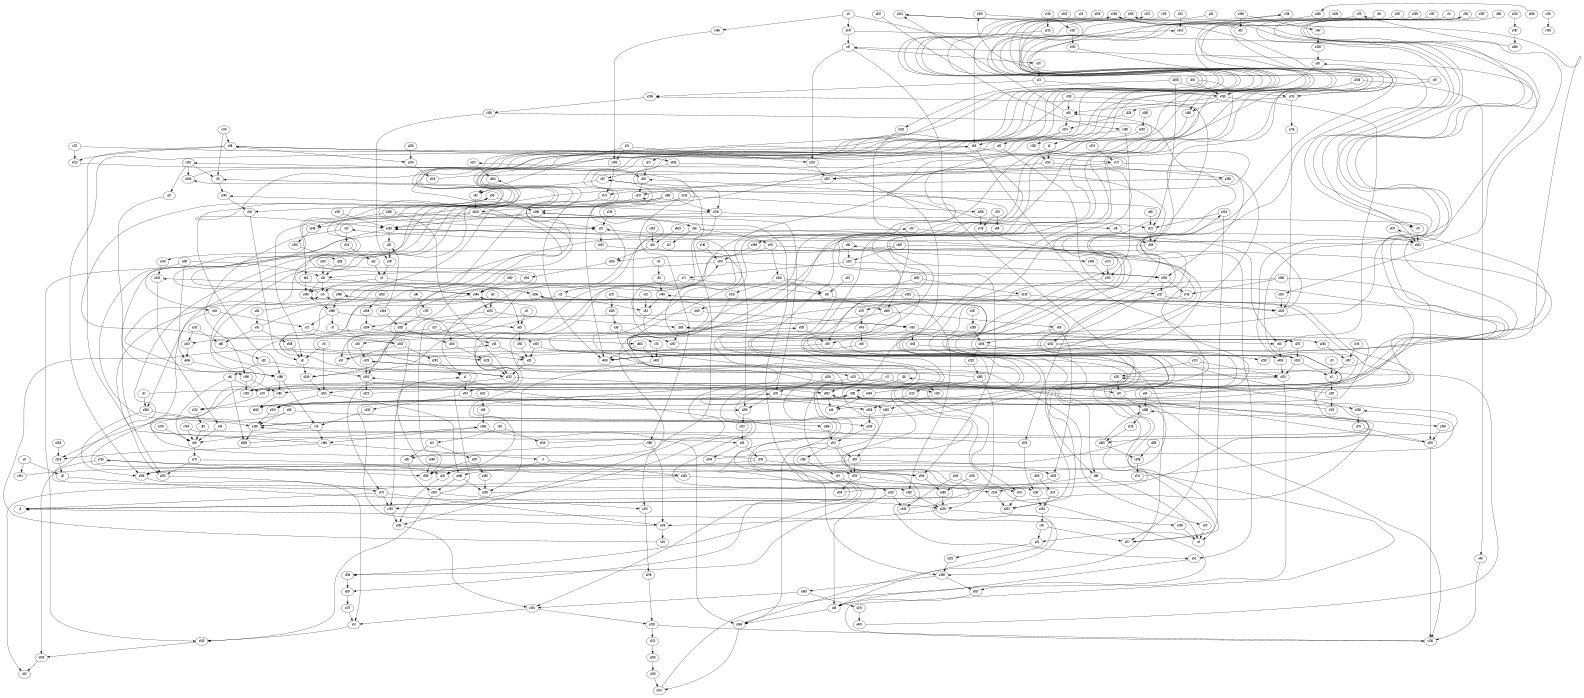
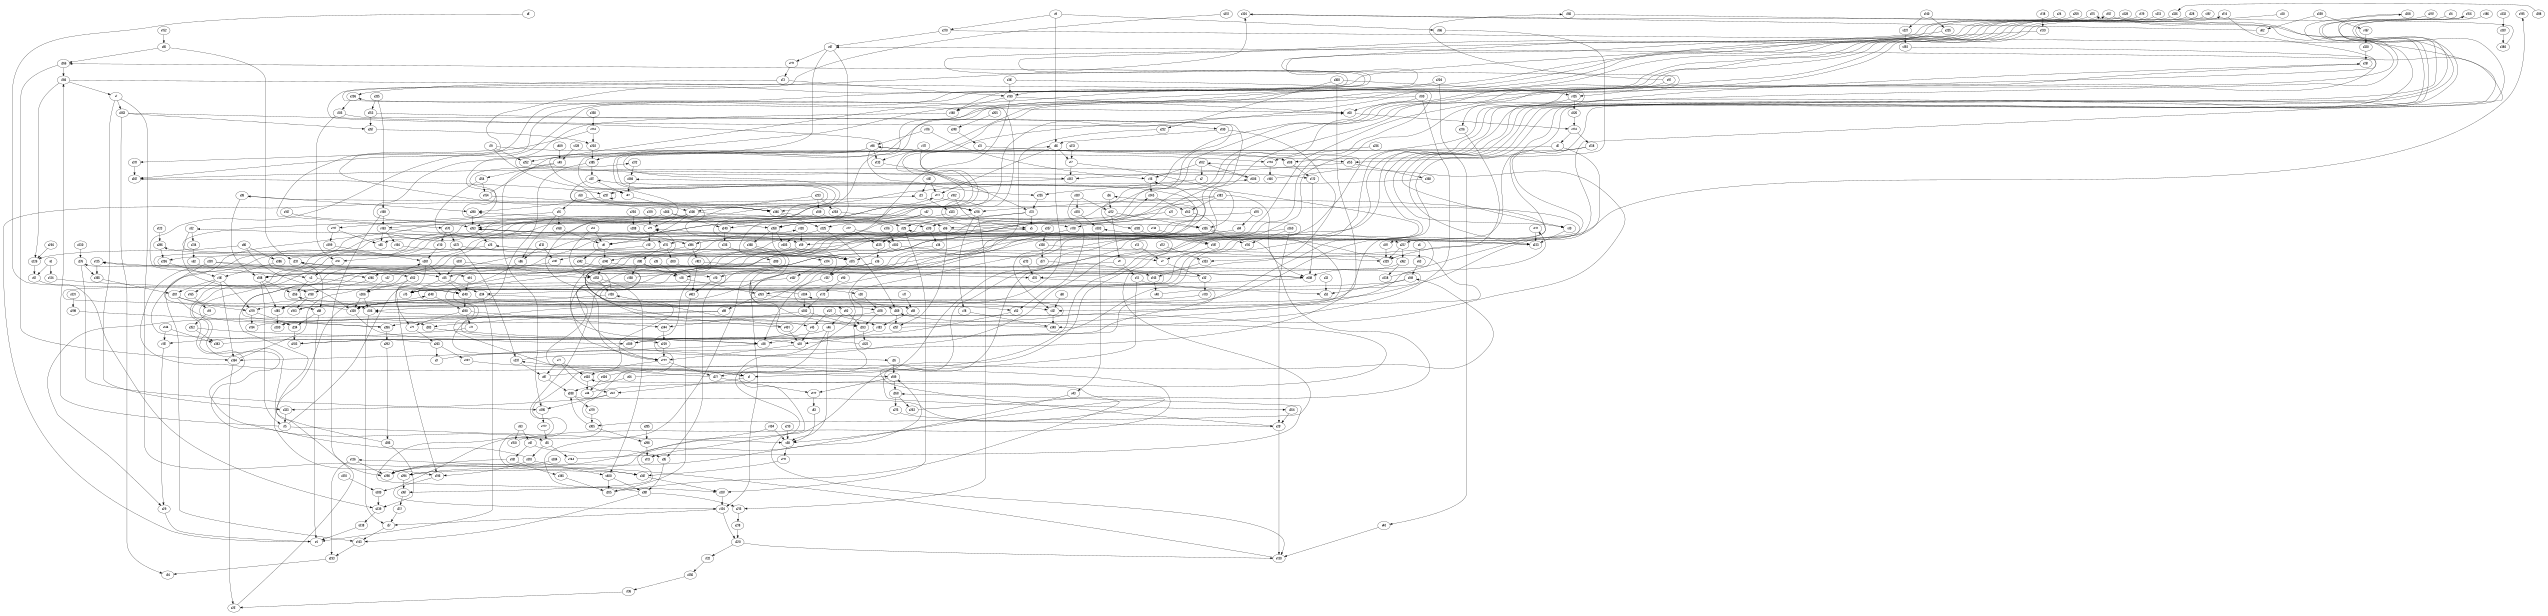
none -> (265, 114)
(1017, 130) -> (1130, 93)
(188, 179) -> (1253, 179)
(493, 179) -> (630, 179)
(568, 190) -> (866, 162)
(748, 220) -> none
none -> (448, 229)
(1393, 229) -> (1536, 229)
none -> (892, 236)
(682, 237) -> (1102, 217)
(601, 245) -> (649, 245)
(1418, 245) -> (1536, 245)
(697, 256) -> (513, 238)
none -> (580, 262)
none -> (1180, 269)
(917, 278) -> (1048, 229)
(433, 284) -> (462, 286)
none -> (276, 286)
(887, 311) -> (761, 295)
none -> (103, 317)
(380, 334) -> (850, 319)
(1310, 337) -> (1238, 386)
(960, 339) -> none
(640, 344) -> (698, 262)
(1280, 351) -> (778, 236)
(1359, 359) -> (750, 323)
(187, 361) -> (371, 278)
(947, 385) -> none
none -> (903, 401)
(186, 427) -> (771, 427)
(1356, 442) -> (1125, 409)
(244, 443) -> (629, 344)
(182, 466) -> none
(909, 493) -> none
(1014, 500) -> (162, 425)
(1042, 515) -> (593, 153)
(804, 520) -> none
(976, 592) -> (827, 278)
